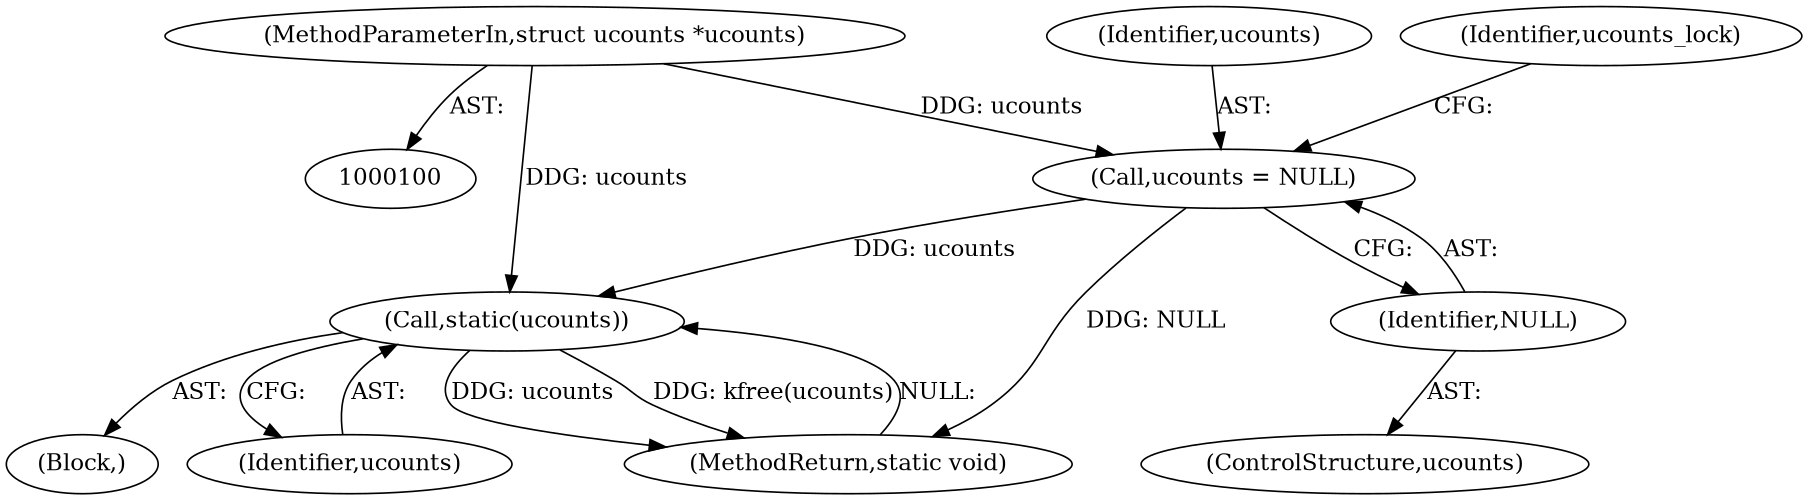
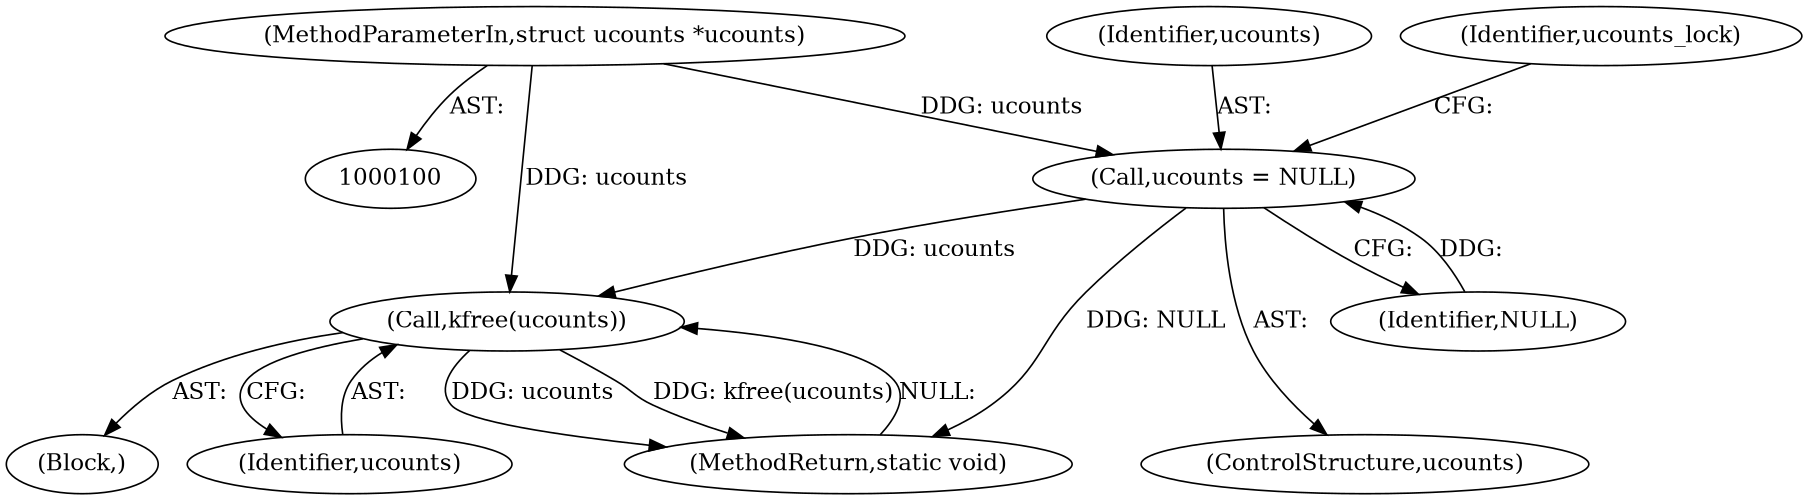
(1475, 250) -> (1475, 250)
(507, 321) -> (507, 321)
(1427, 386) -> (1243, 327)
